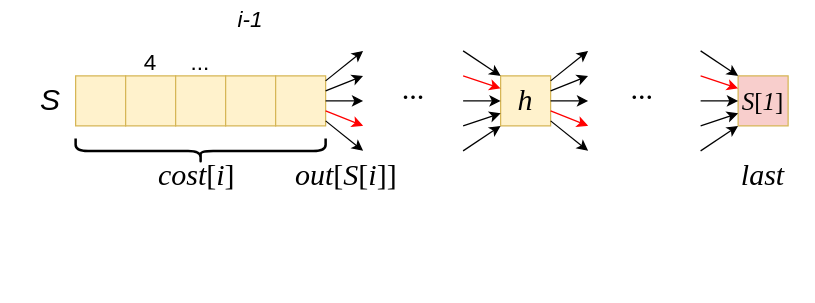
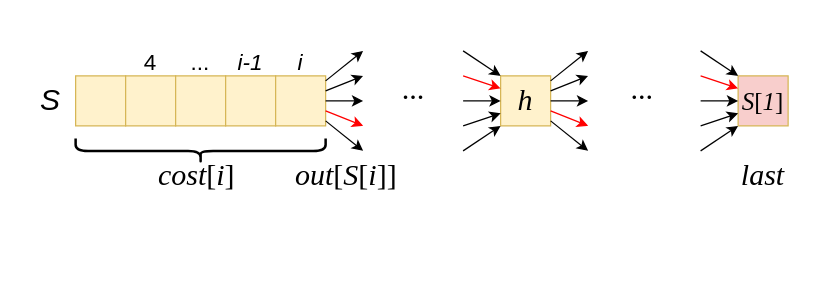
(251, 19) -> (251, 63)
none -> (301, 63)
